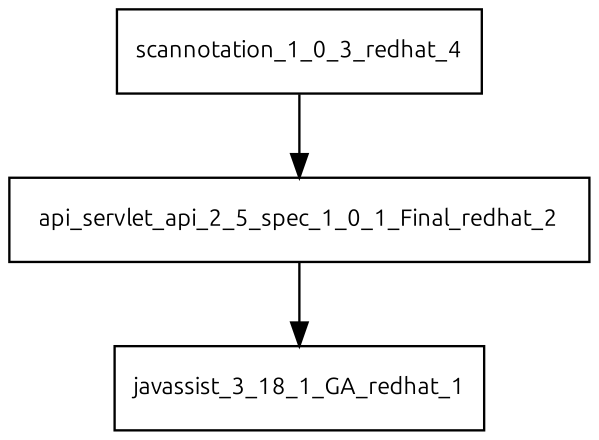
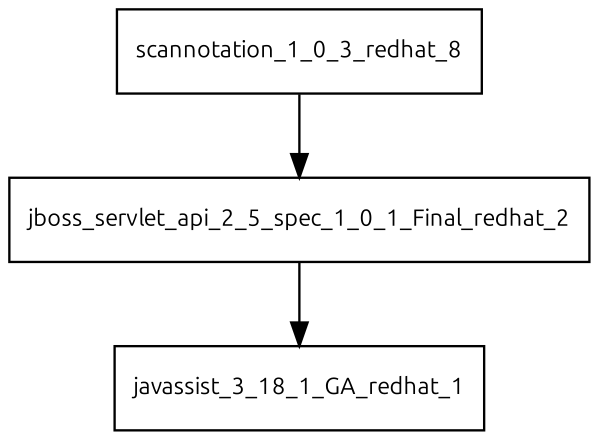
(299, 51) -> (299, 51)
(299, 220) -> (299, 220)
